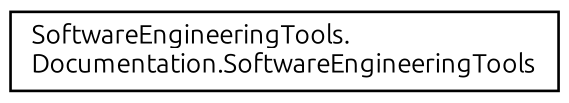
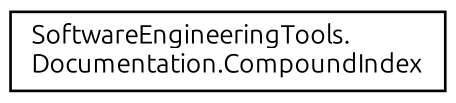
(285, 51) -> (228, 51)
